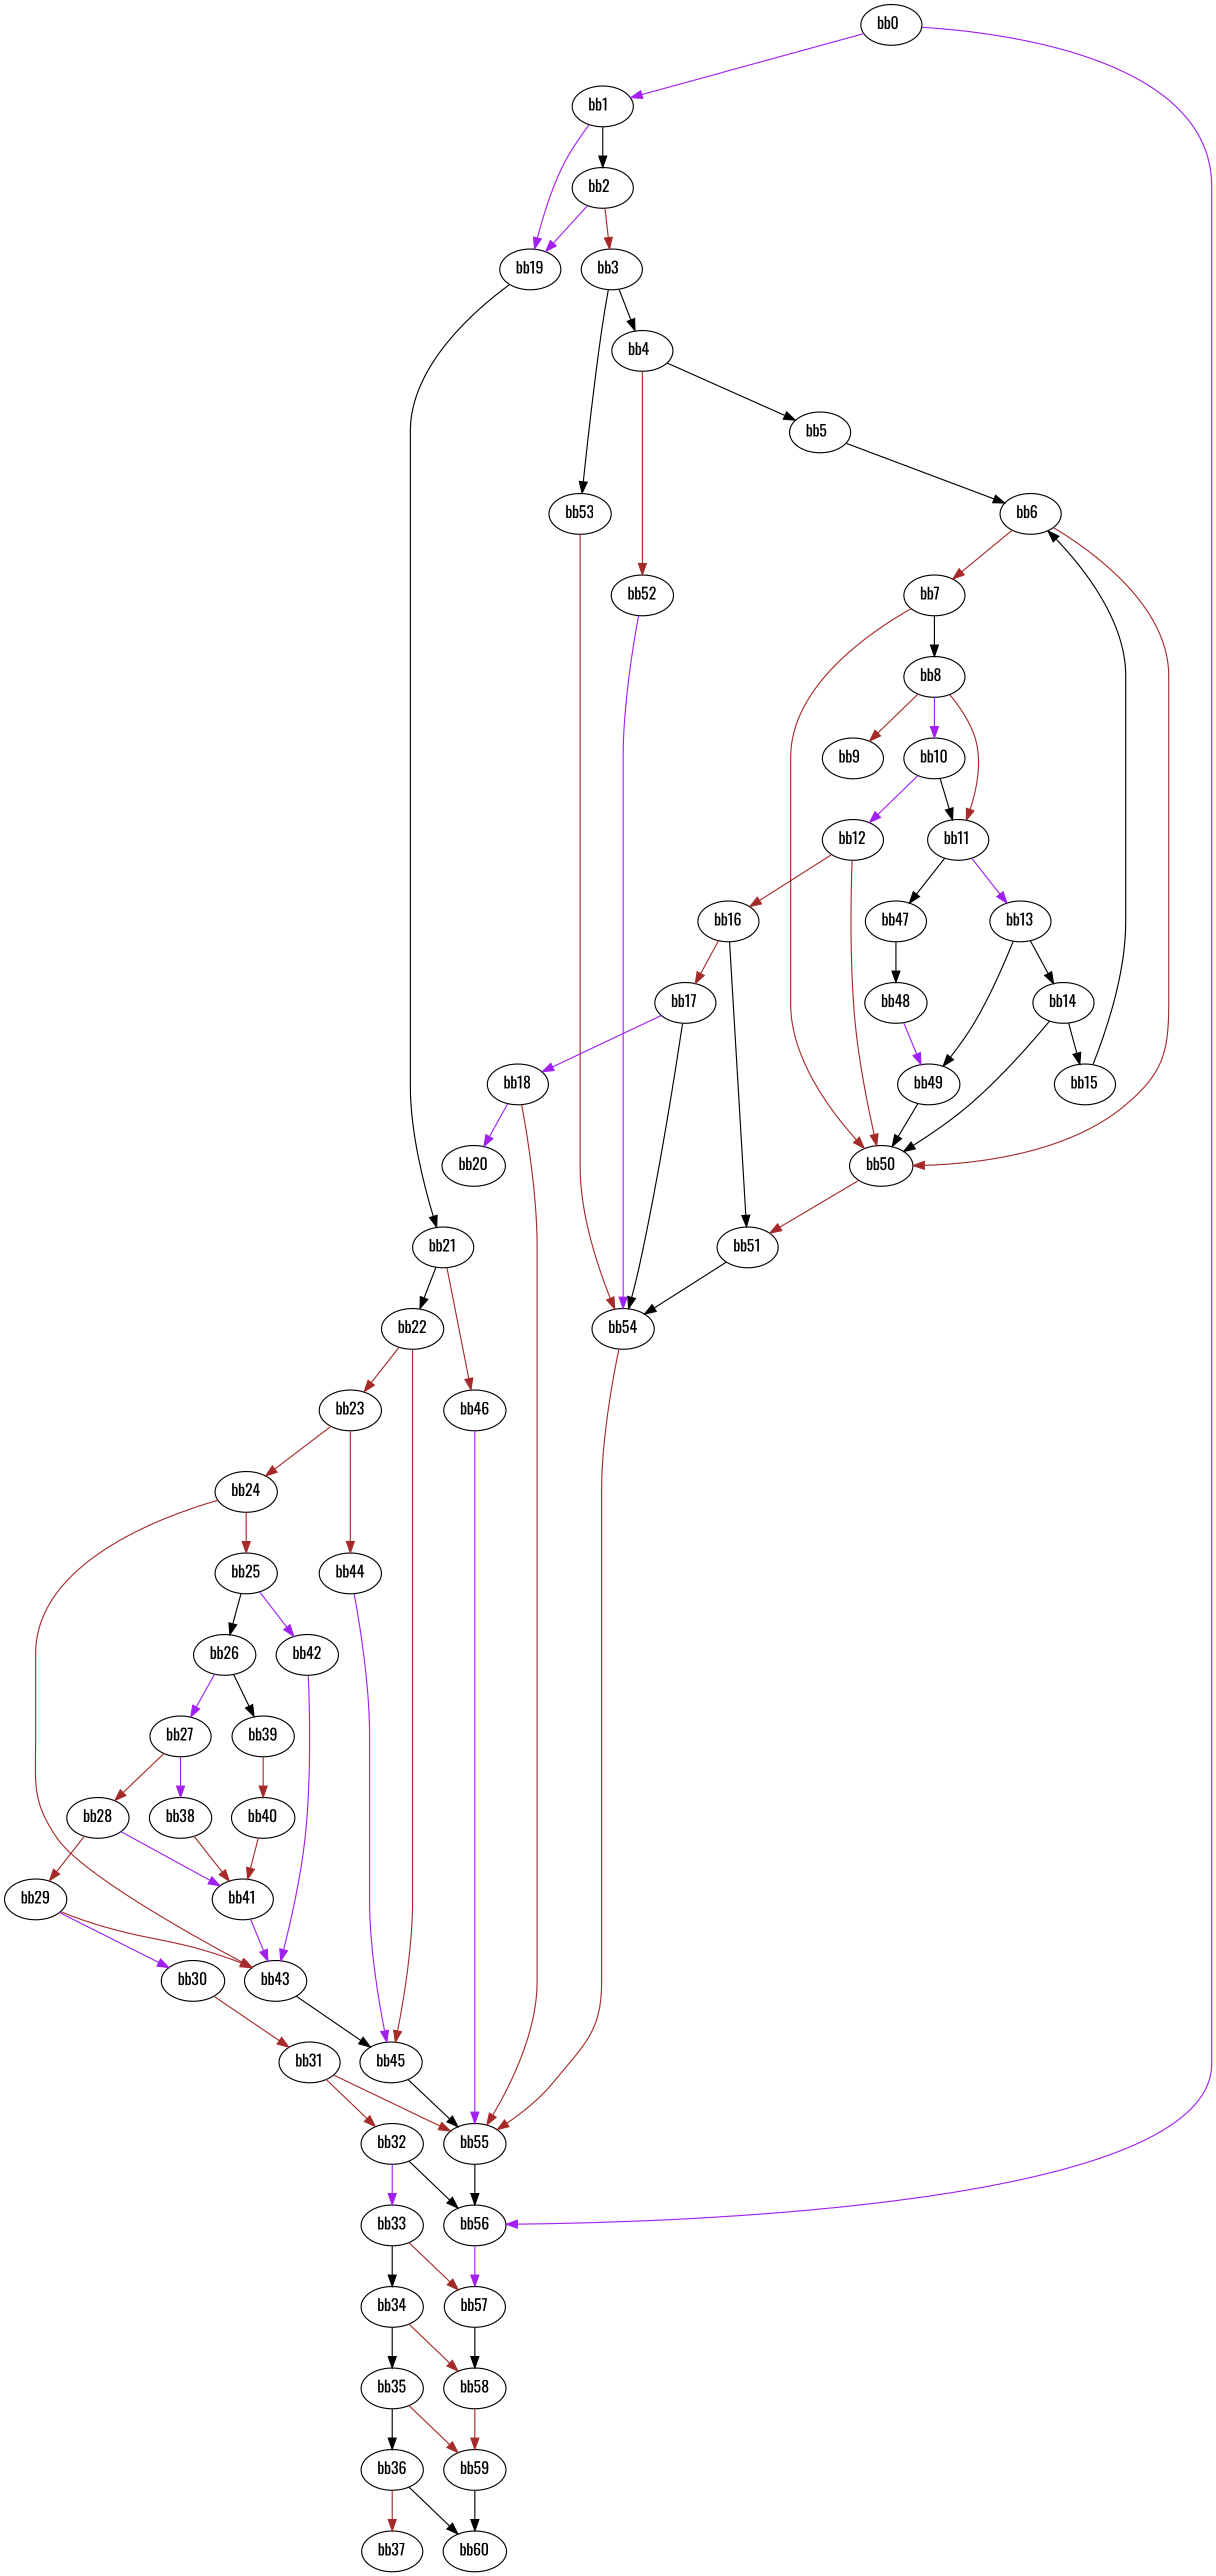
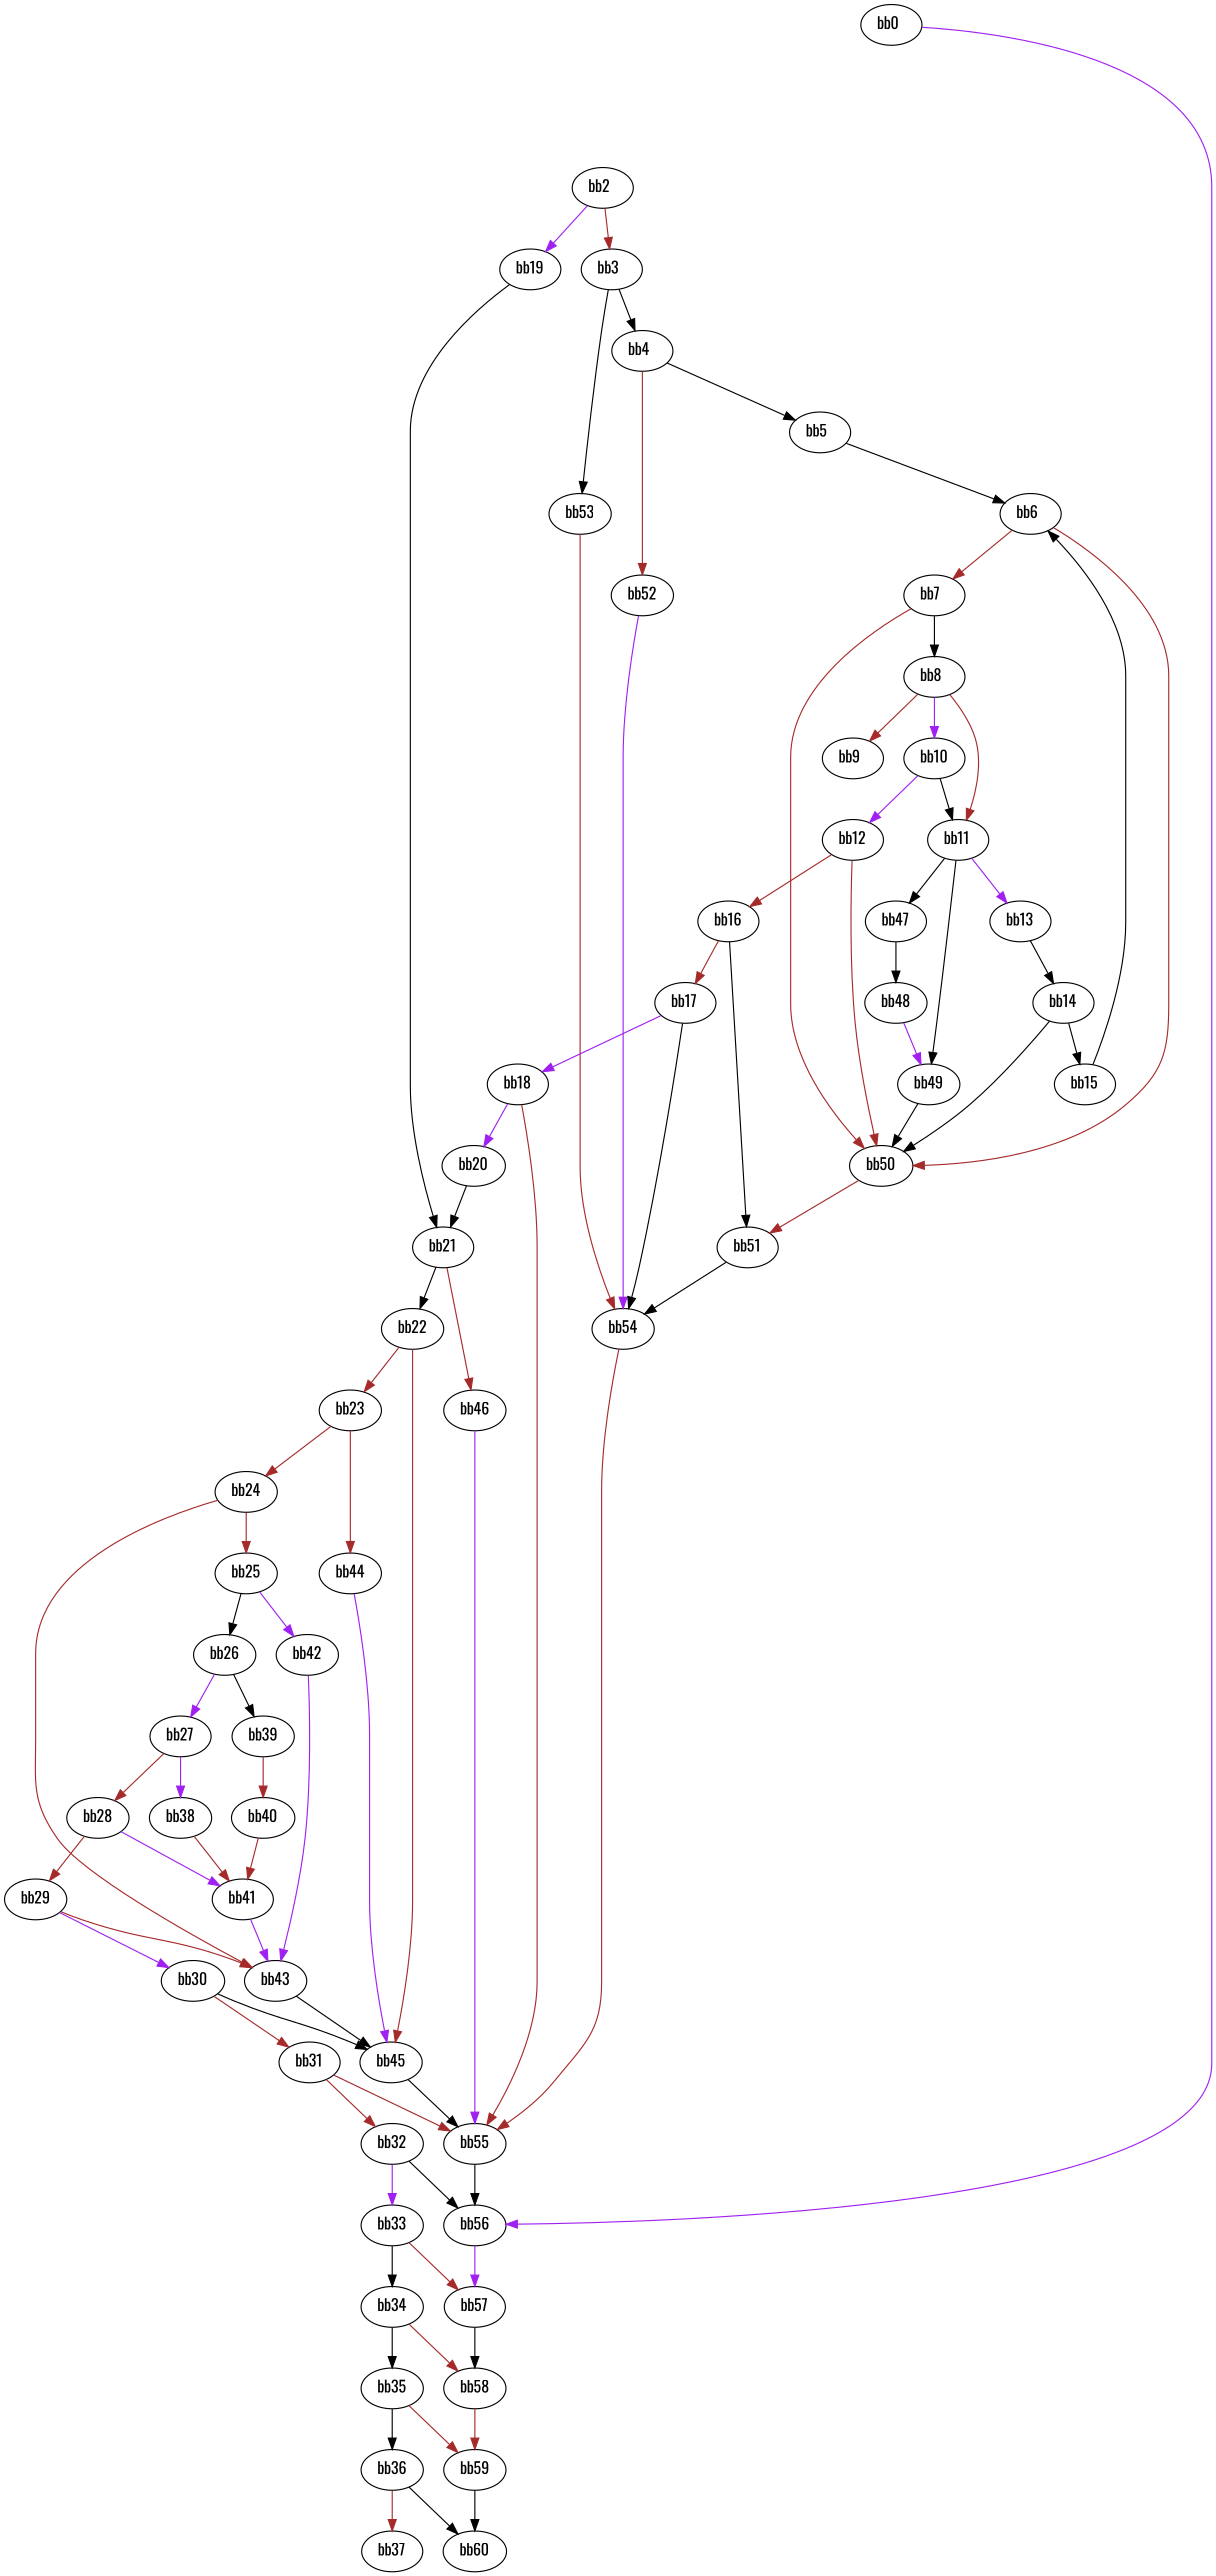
(603, 106) -> none
(986, 1001) -> (945, 957)
none -> (461, 1201)
none -> (287, 2020)
